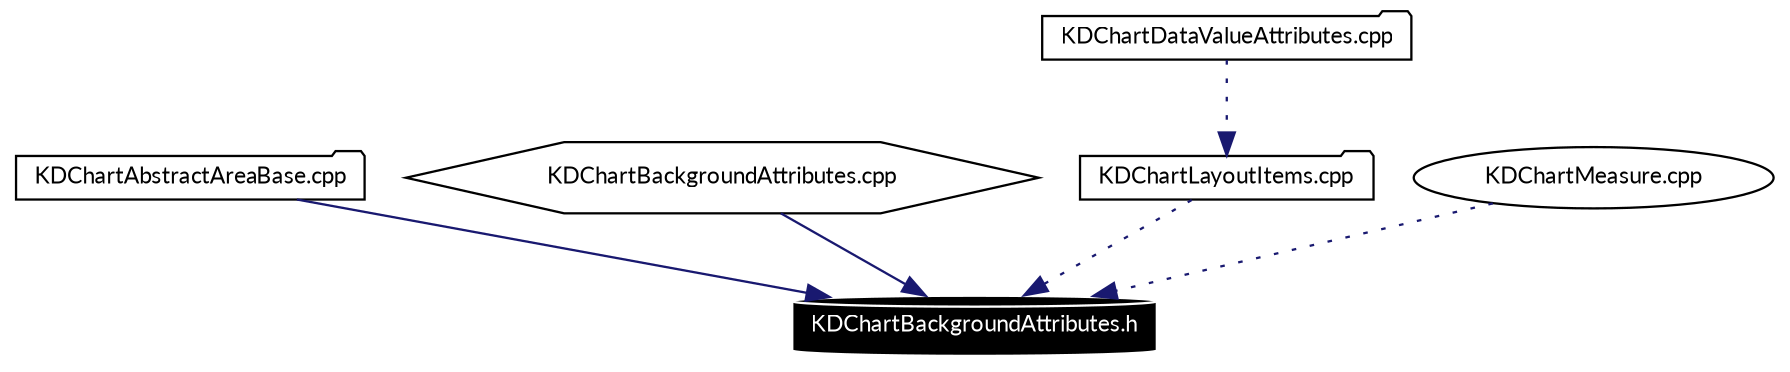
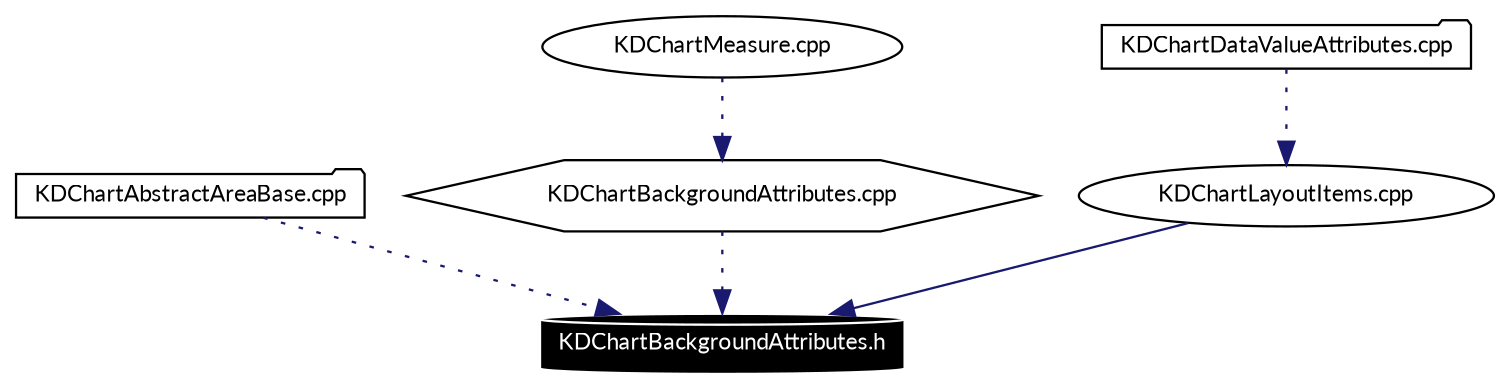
(1227, 178) -> (1286, 196)
(1118, 242) -> (1021, 266)
(552, 246) -> (430, 263)
(1304, 247) -> (722, 107)
(843, 249) -> (722, 261)
